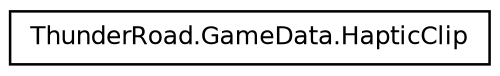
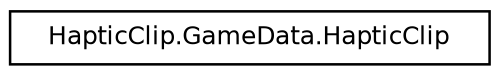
(250, 38) -> (250, 38)
